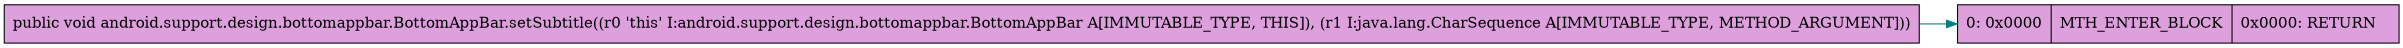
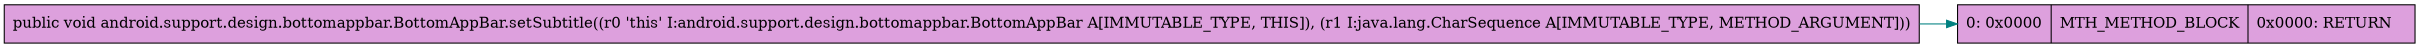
(2142, 23) -> (2150, 23)
